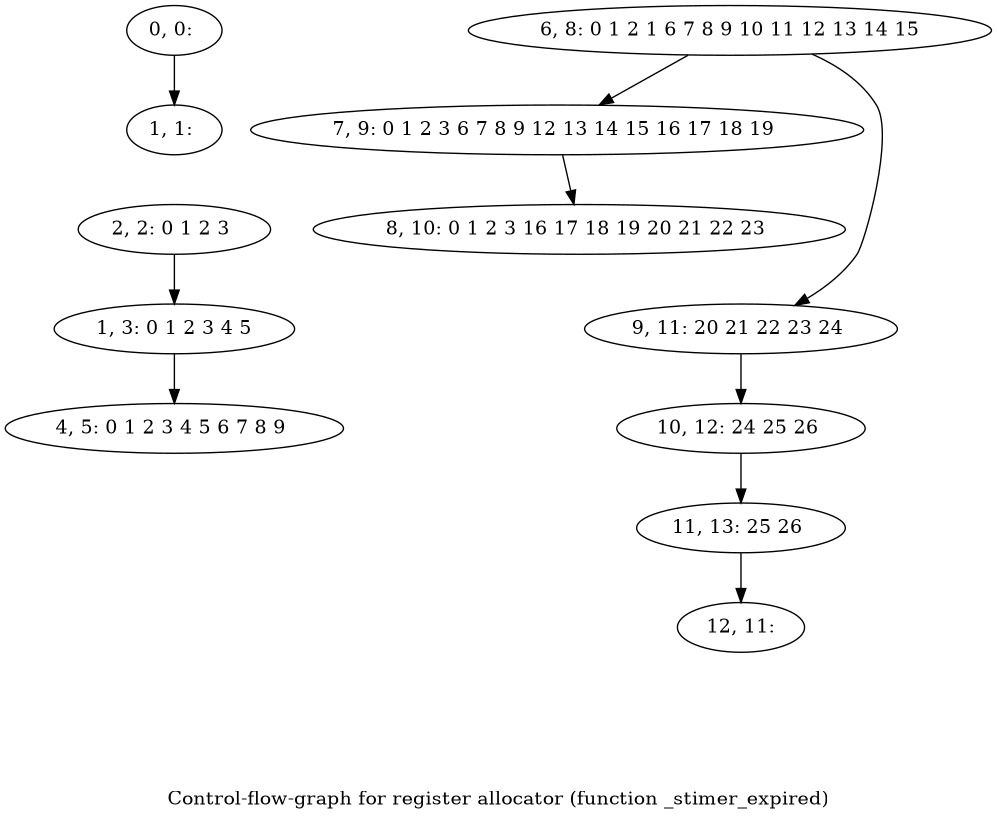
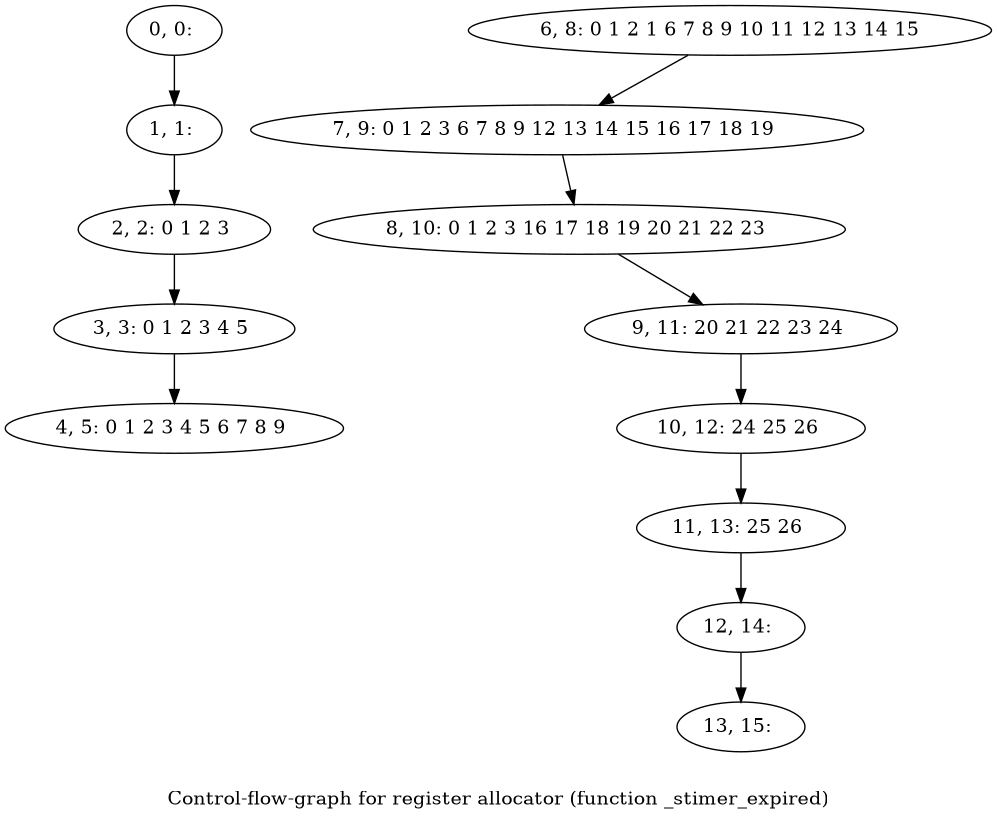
none -> (174, 173)
(879, 173) -> (654, 276)
(174, 329) -> (174, 329)
(741, 627) -> (741, 627)
none -> (741, 727)
